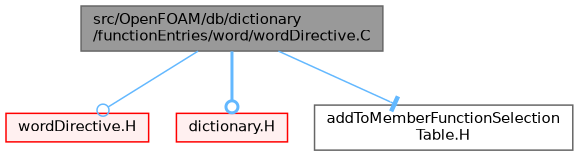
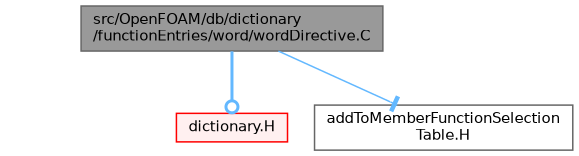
(77, 128) -> none
